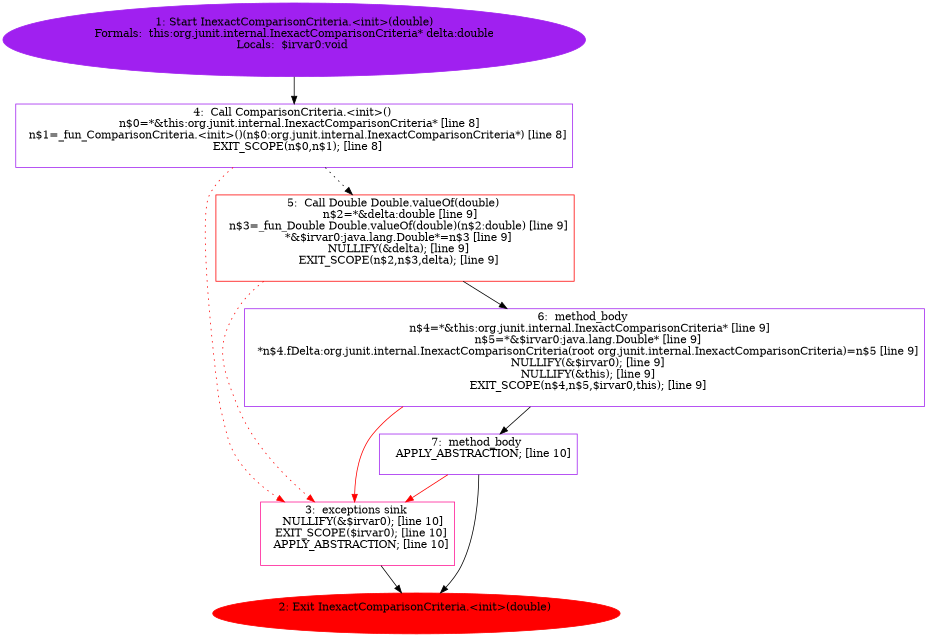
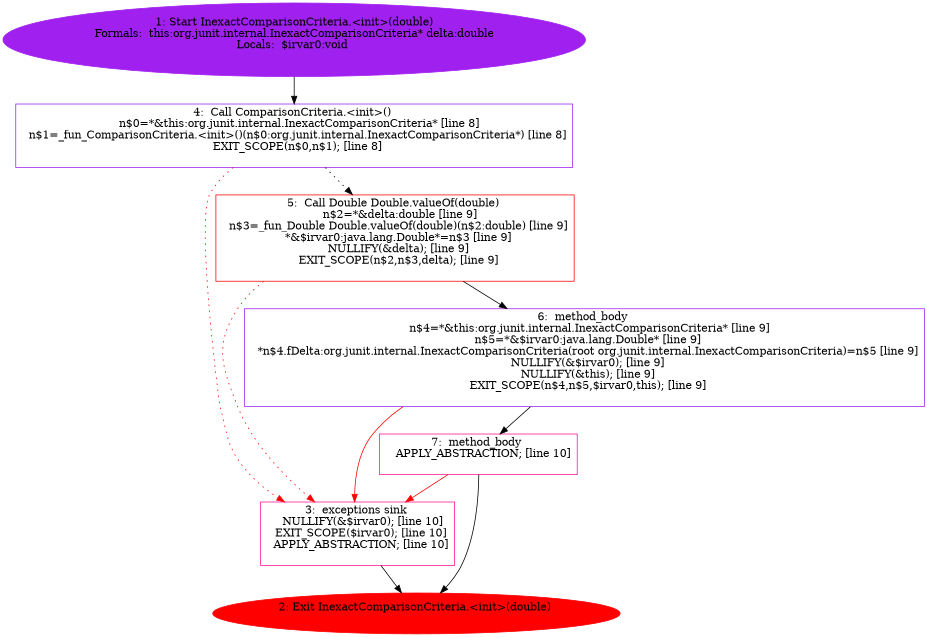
(478, 454) -> (478, 454)
